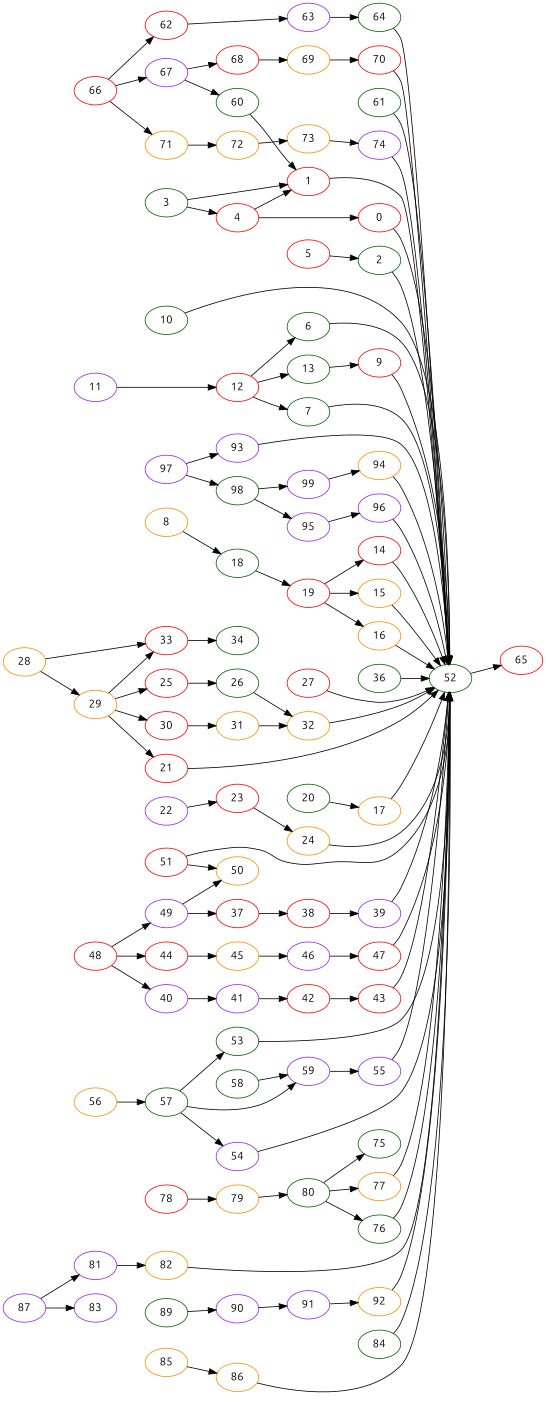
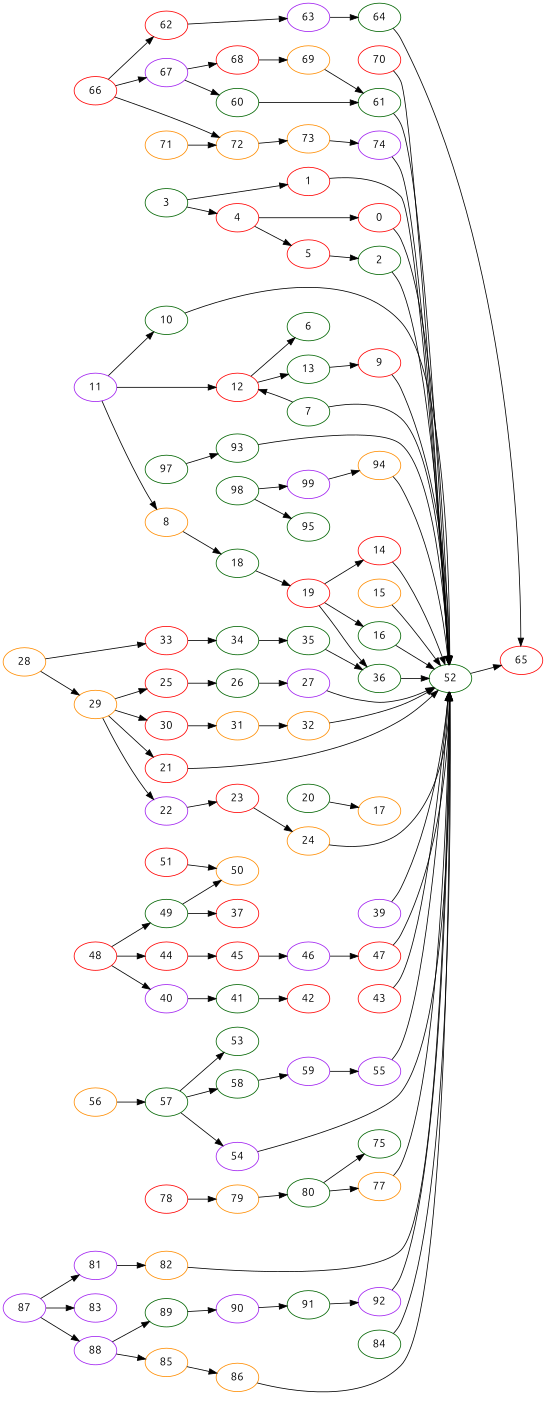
(340, 60) -> (341, 79)
(128, 115) -> (164, 115)
(270, 137) -> (305, 103)
(269, 201) -> (269, 234)
(429, 340) -> (492, 325)
none -> (128, 357)
(413, 362) -> none
(266, 402) -> (280, 397)
(237, 448) -> (237, 448)
none -> (126, 453)
(166, 469) -> (166, 469)
(198, 479) -> none
(379, 508) -> none
(308, 527) -> (308, 527)
(340, 593) -> (340, 633)
(379, 636) -> (379, 636)
none -> (308, 641)
(128, 675) -> (124, 757)
(308, 683) -> (308, 683)
(270, 702) -> (269, 683)
(420, 751) -> none
(373, 862) -> none
(166, 914) -> (166, 914)
(308, 914) -> none
(433, 936) -> none
(237, 956) -> (237, 956)
(237, 999) -> (237, 999)
(340, 999) -> none
(241, 1109) -> (198, 1094)
(379, 1229) -> none
(379, 1302) -> (379, 1302)
(308, 1305) -> (308, 1305)
none -> (95, 1351)
